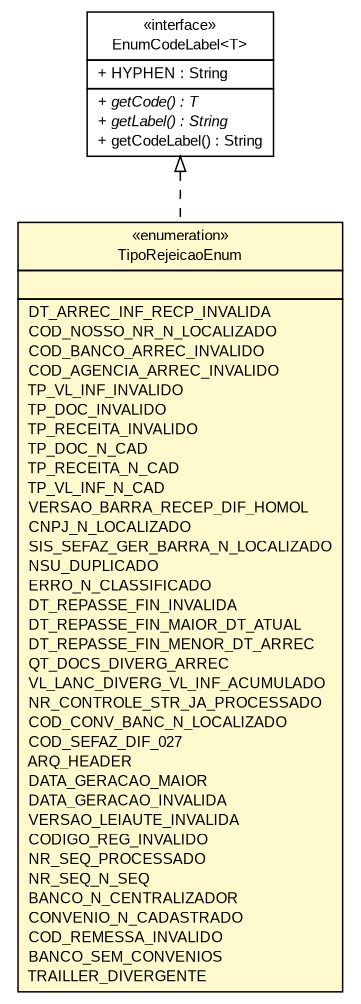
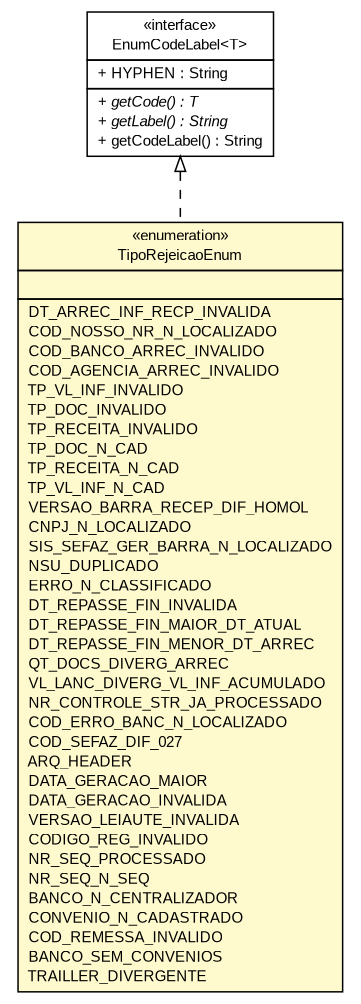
(158, 723) -> (158, 723)
